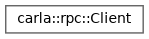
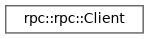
(74, 19) -> (74, 19)
